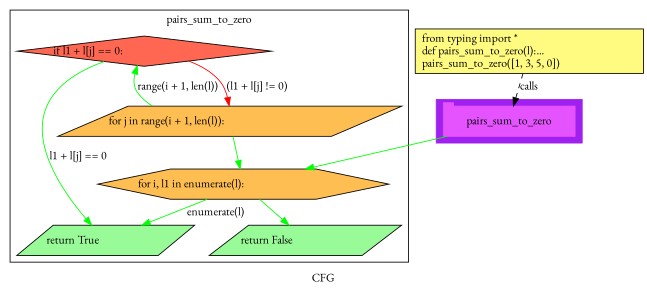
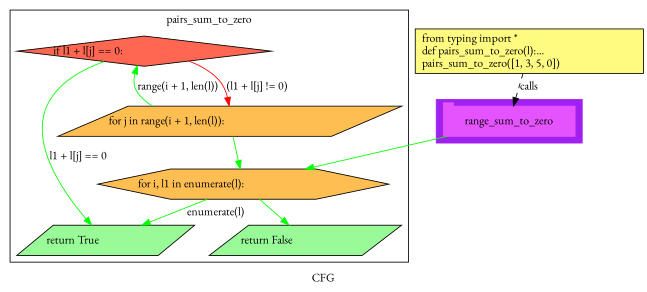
(509, 121) -> (509, 121)
